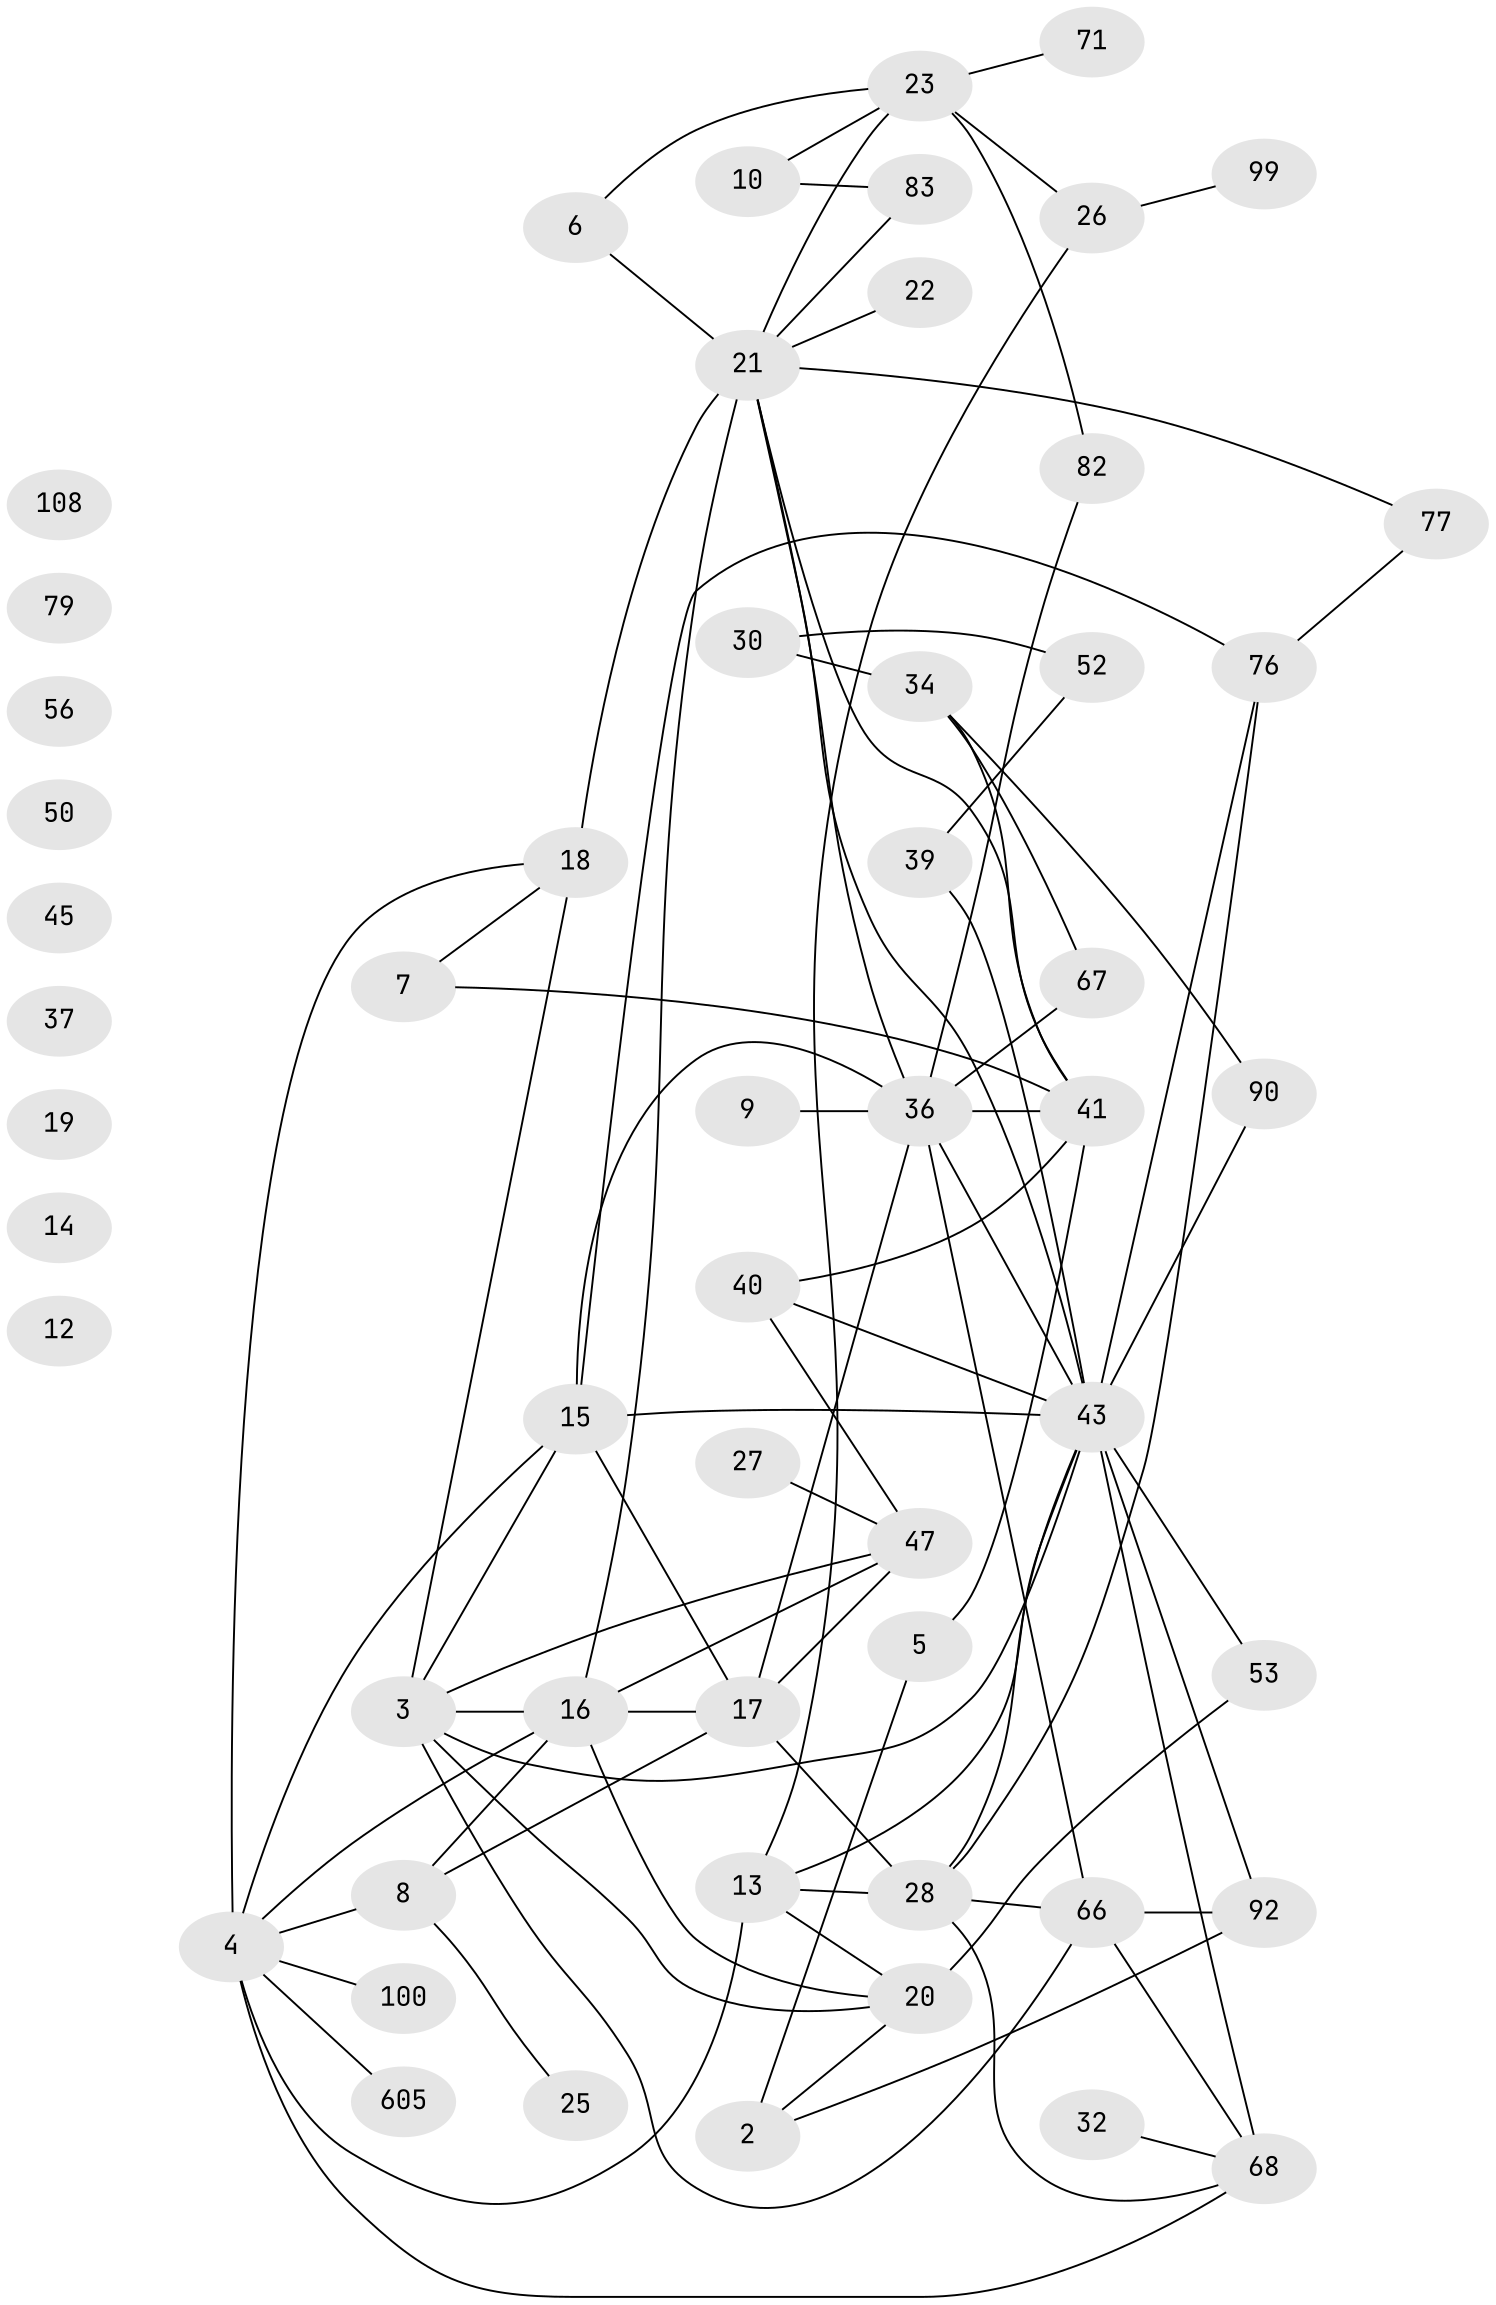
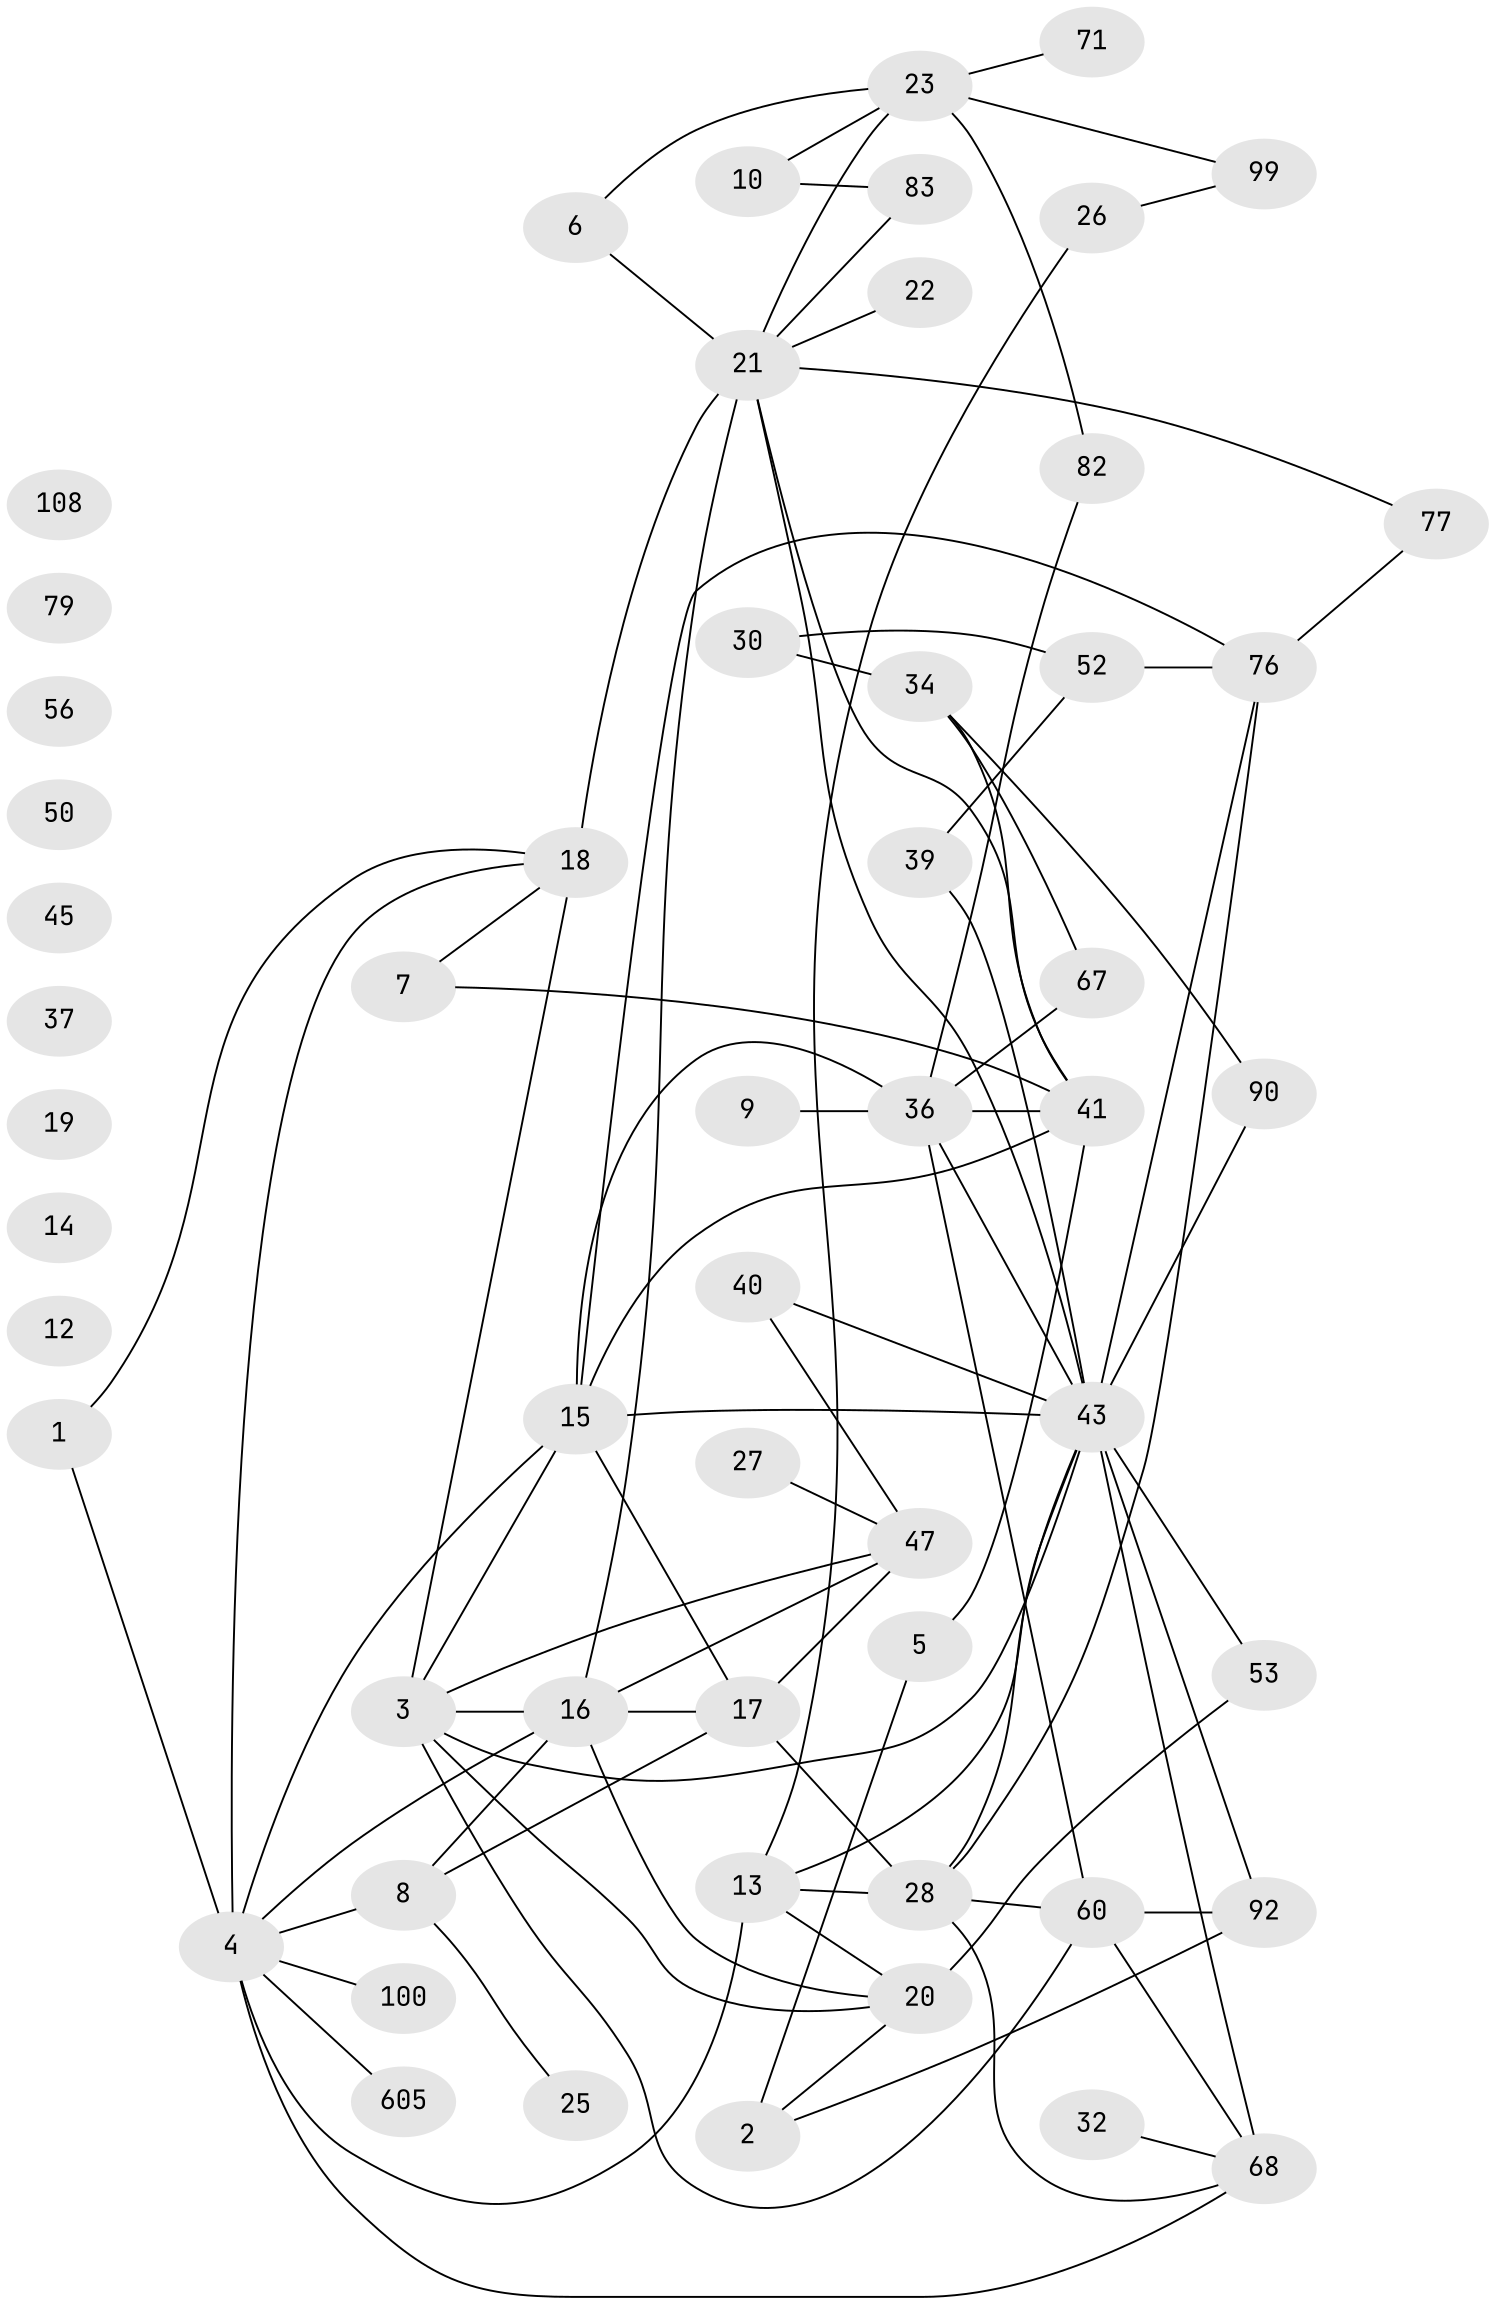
(1006, 152) -> (1092, 130)
none -> (1178, 667)
(852, 912) -> none
(933, 1244) -> (779, 1195)
none -> (59, 1434)
(823, 1451) -> none
(1092, 1912) -> (1092, 1912)
